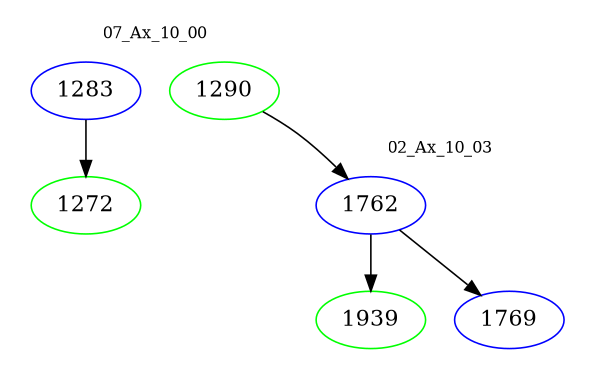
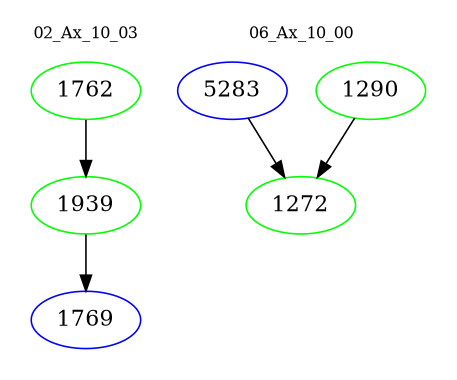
(155, 34) -> (302, 34)
(86, 91) -> (232, 91)
(314, 147) -> (340, 141)
(371, 205) -> (86, 91)
(434, 257) -> (86, 255)
